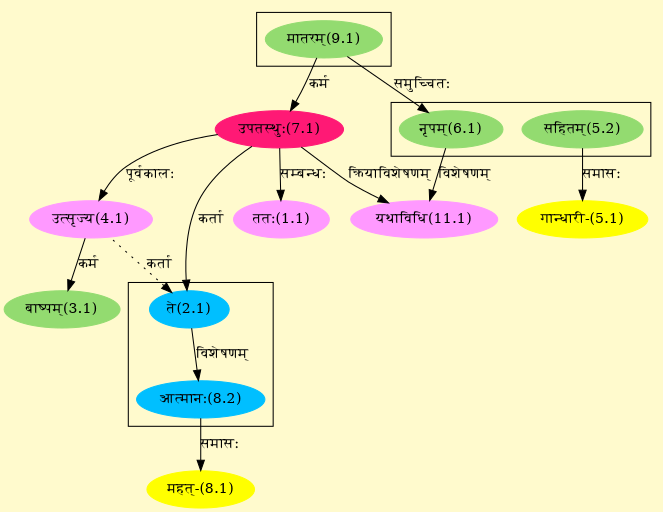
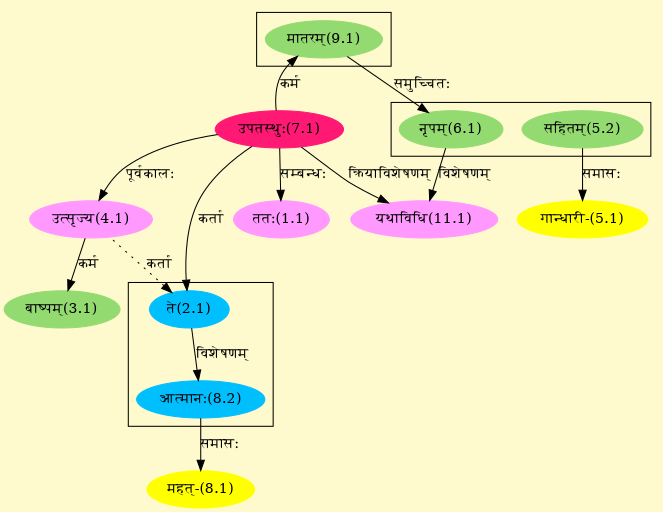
(307, 80) -> (277, 85)
